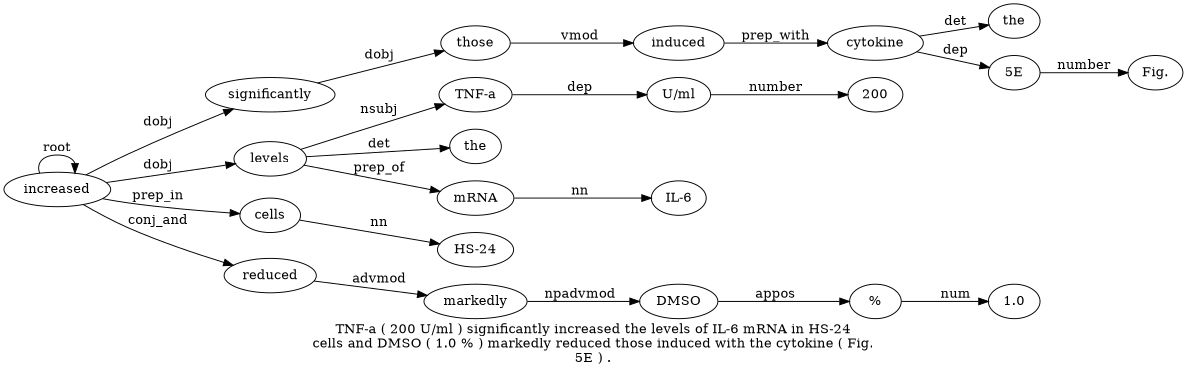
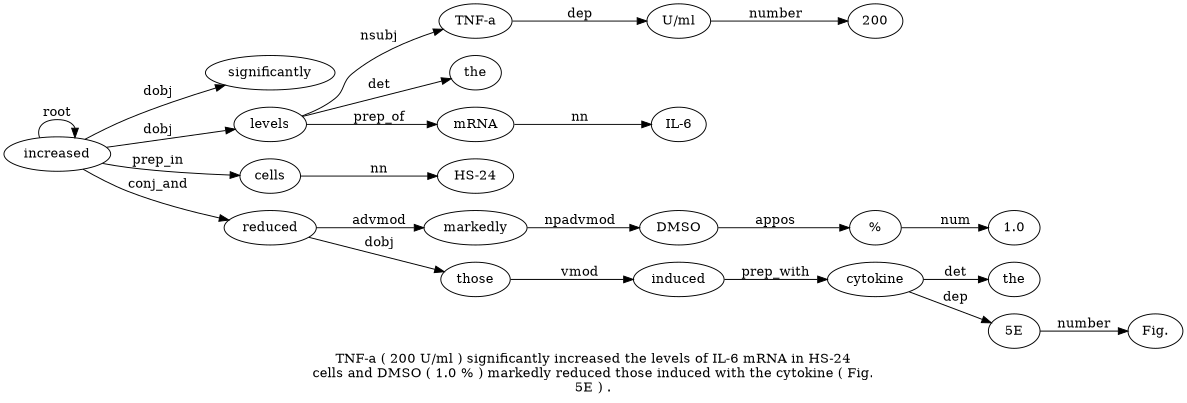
(376, 68) -> (372, 253)
